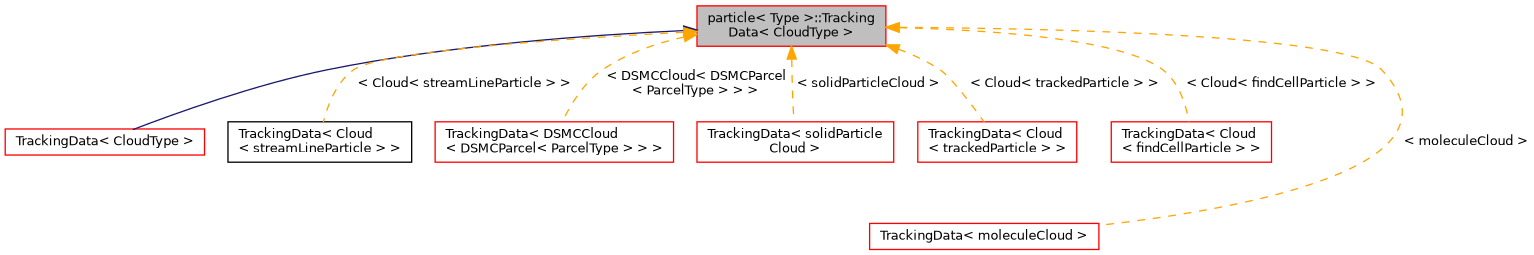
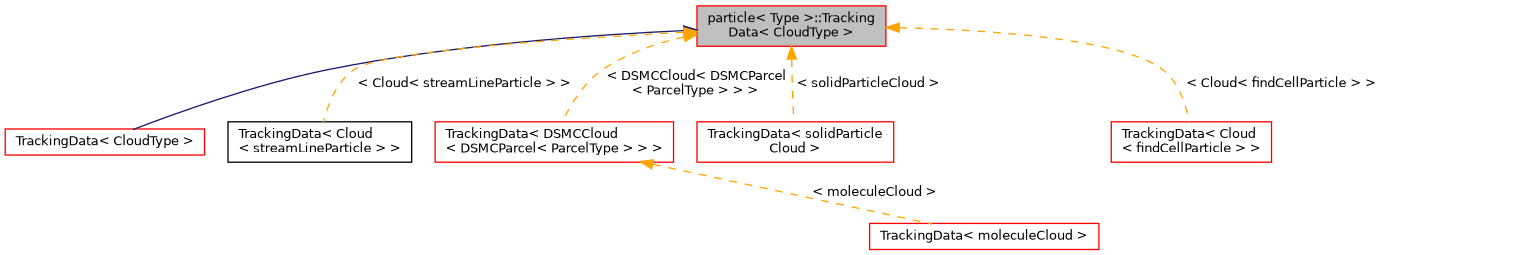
(1335, 53) -> (792, 194)
(997, 142) -> none
